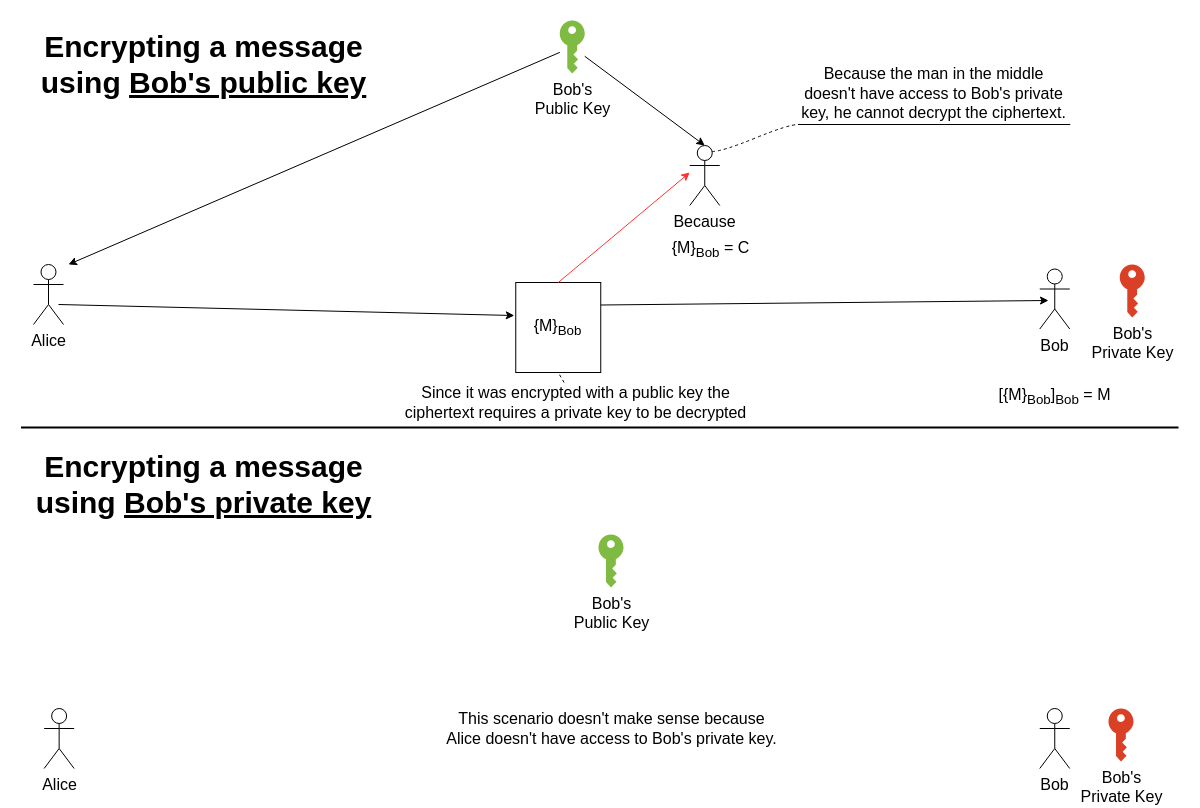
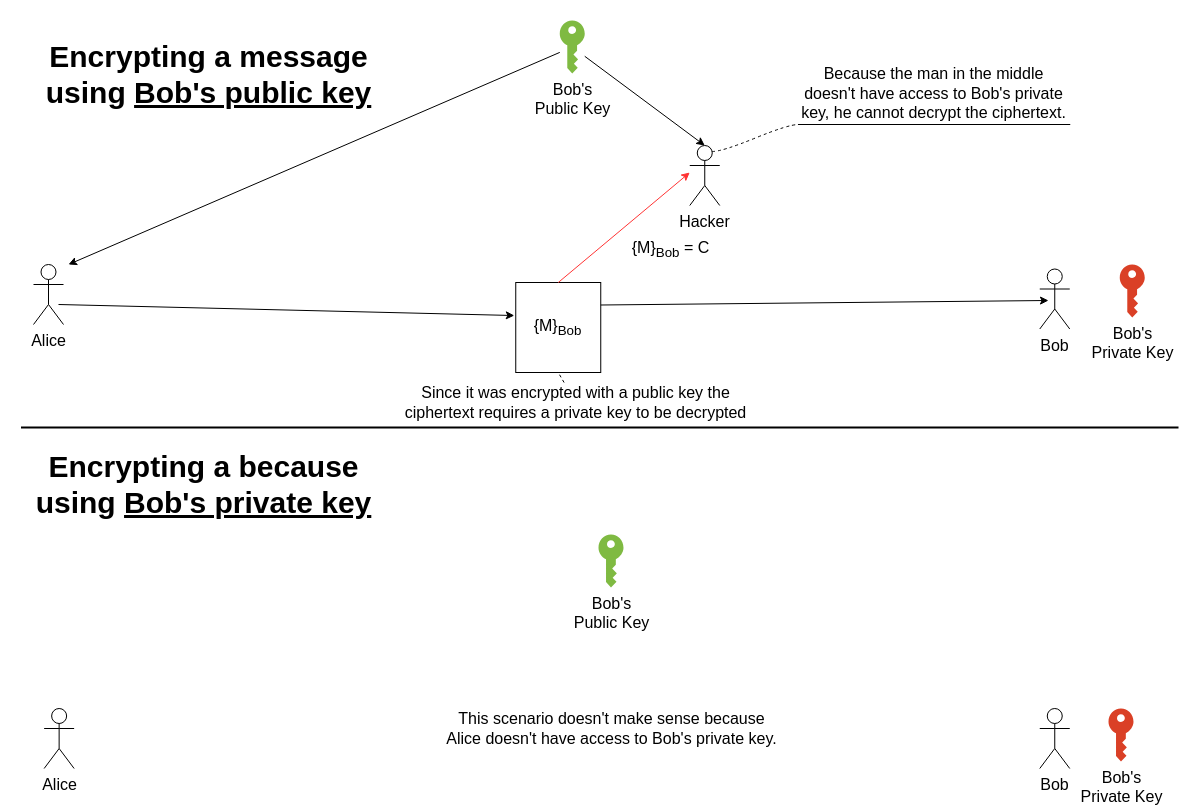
(204, 65) -> (209, 75)
(705, 222) -> (705, 222)
(711, 250) -> (671, 250)
(1055, 396) -> none
(204, 485) -> (204, 485)
